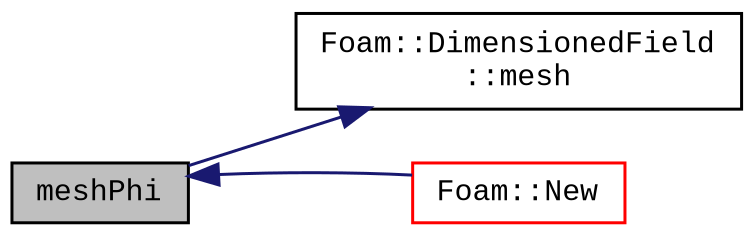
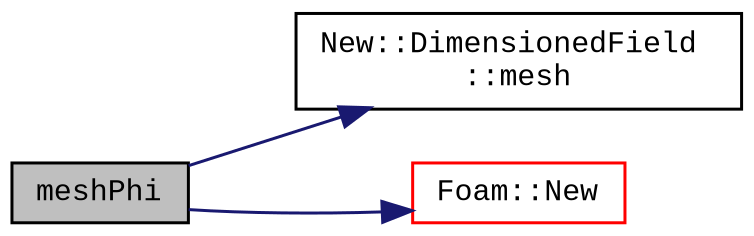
(519, 61) -> (519, 61)
(316, 173) -> (285, 213)
